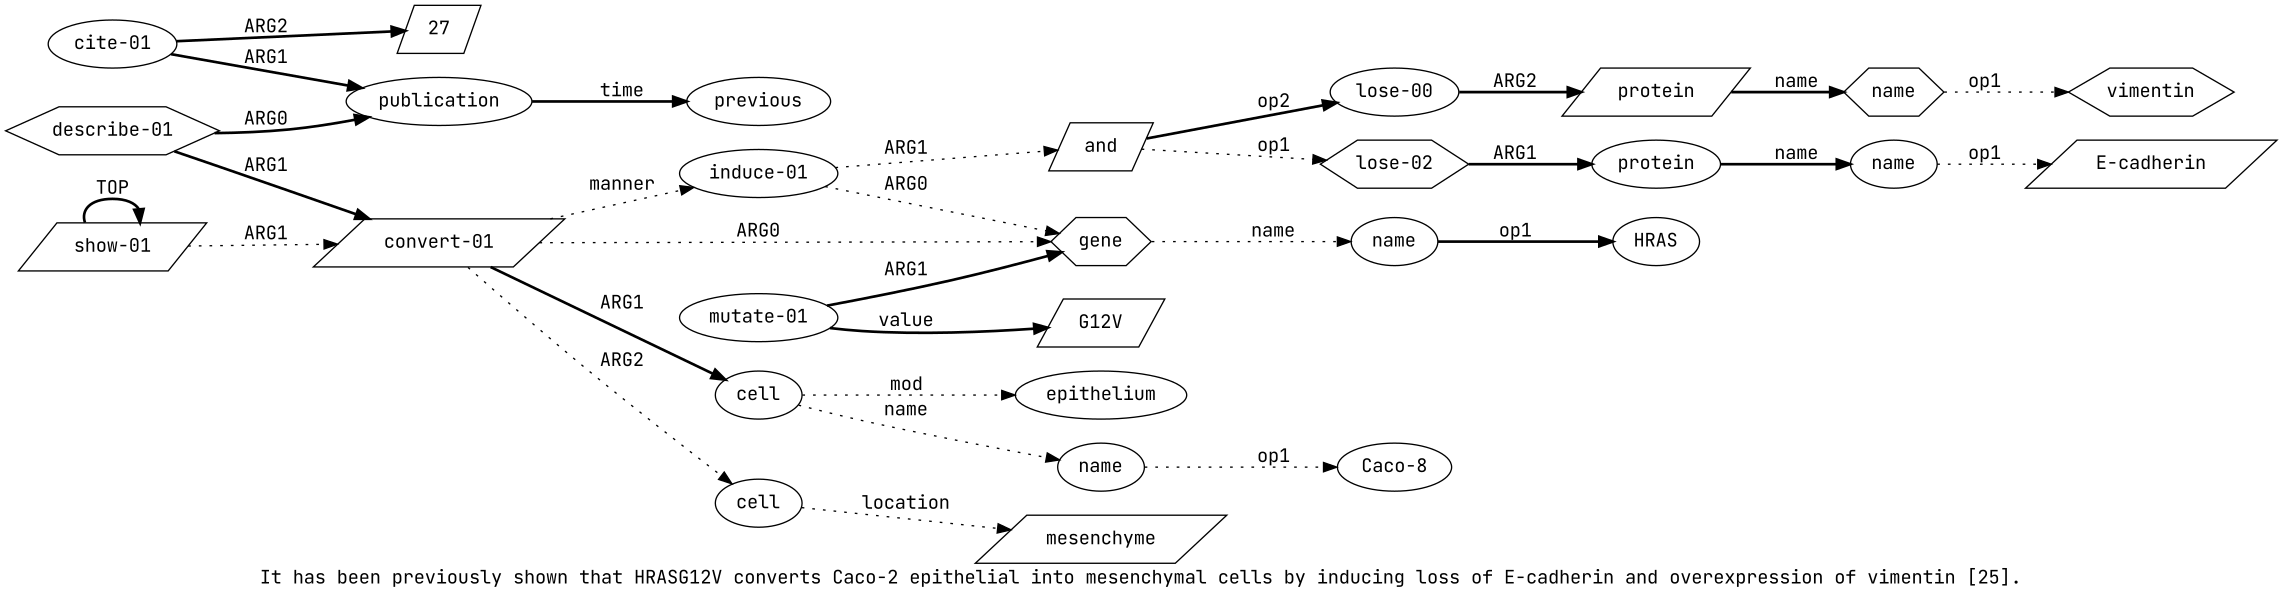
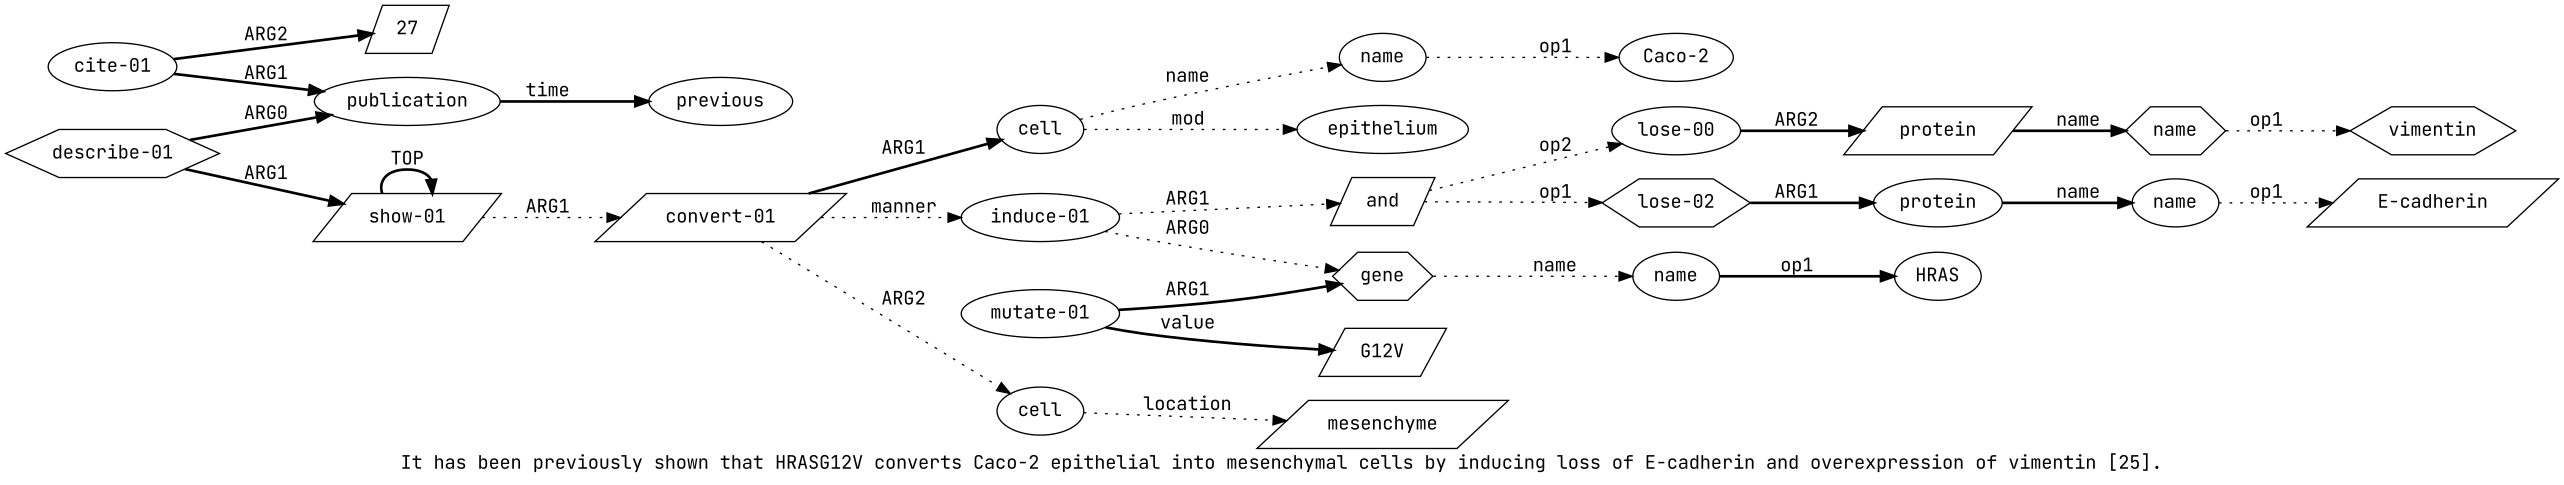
(1235, 122) -> (1519, 169)
(265, 183) -> (257, 185)
(788, 242) -> none
(1395, 467) -> (1676, 57)
